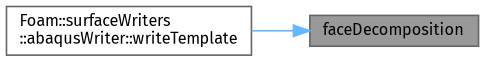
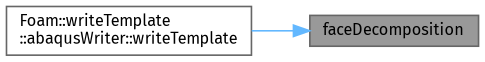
(129, 31) -> (129, 31)
